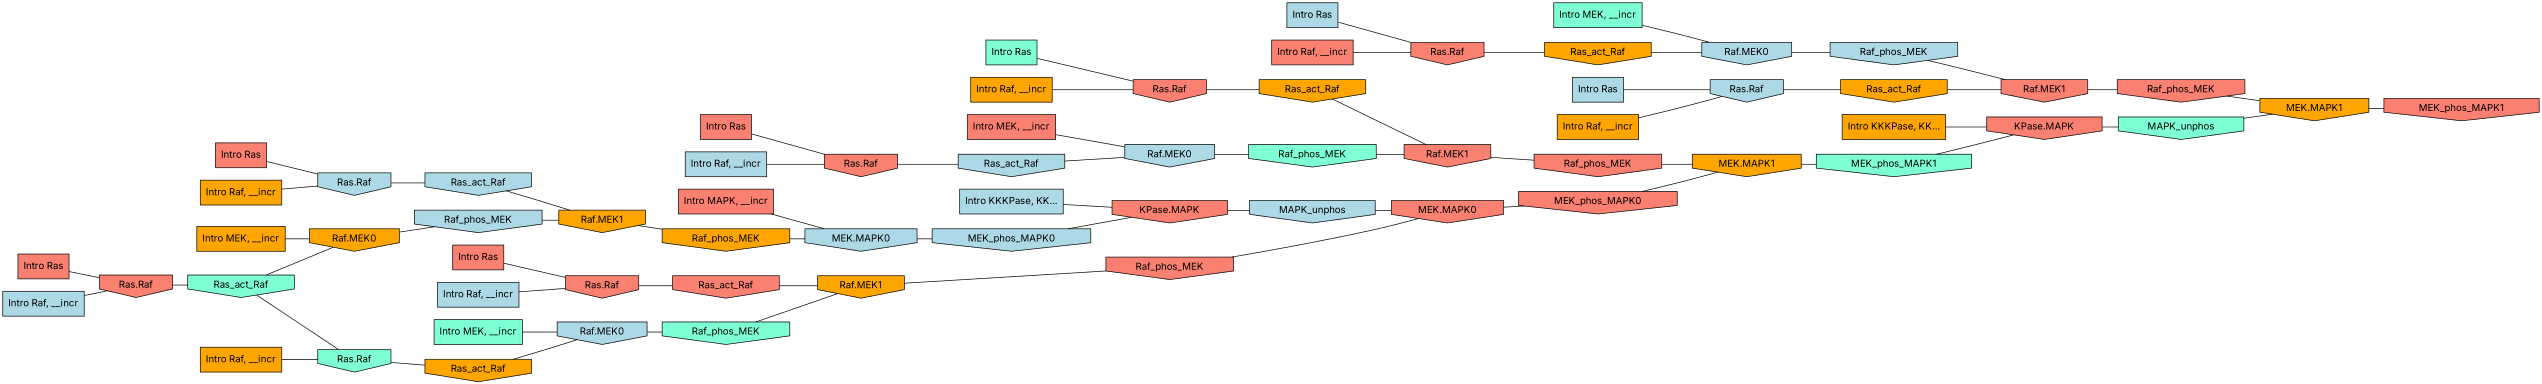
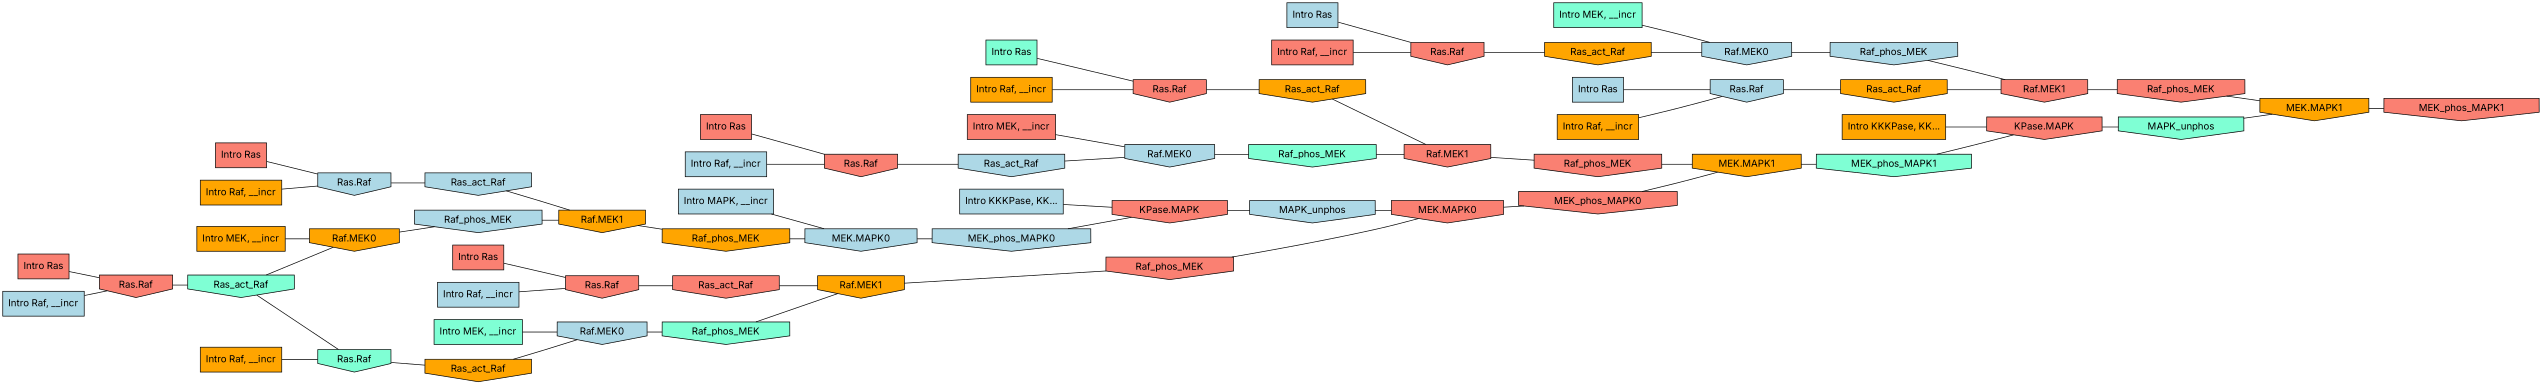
(726, 202) -> (726, 202)
